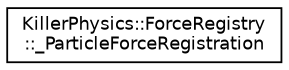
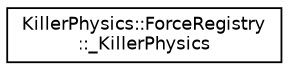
(144, 35) -> (144, 35)
